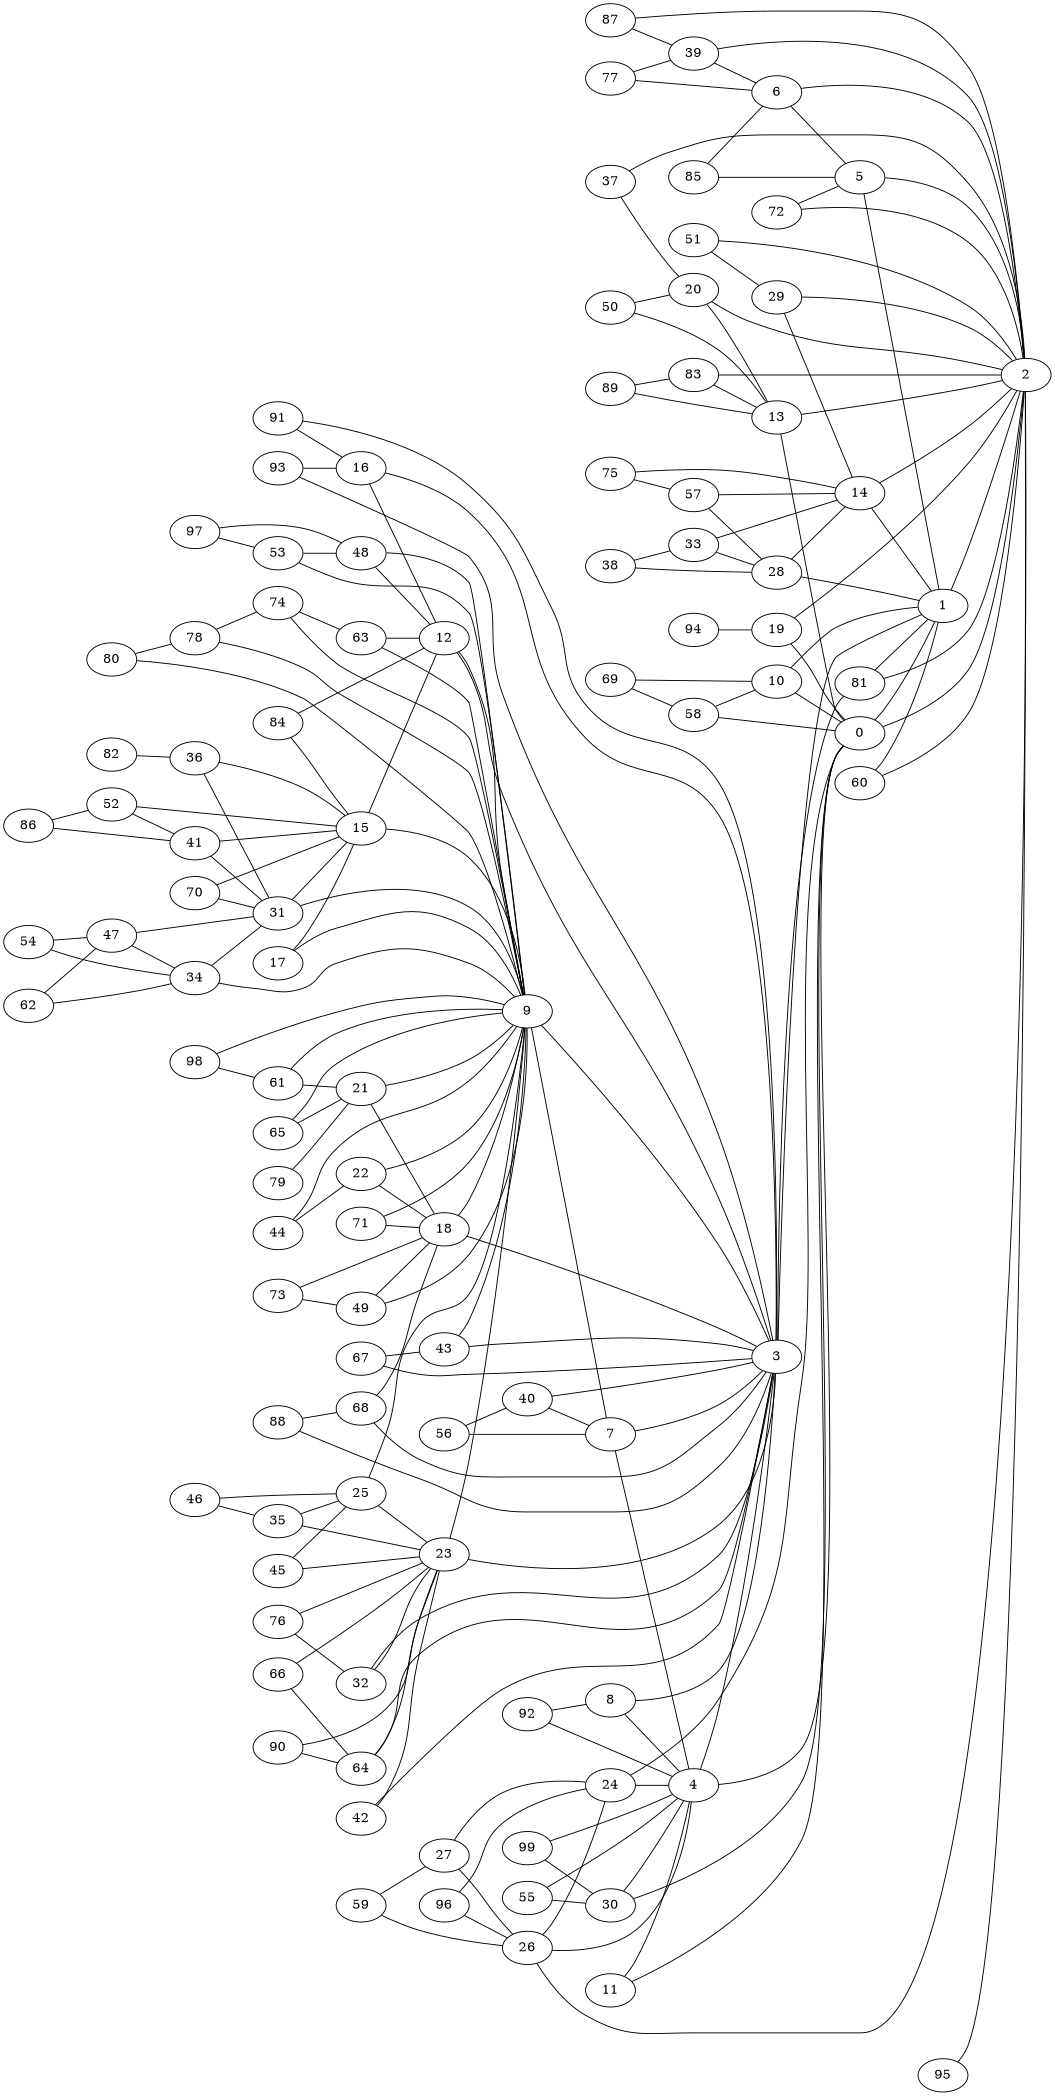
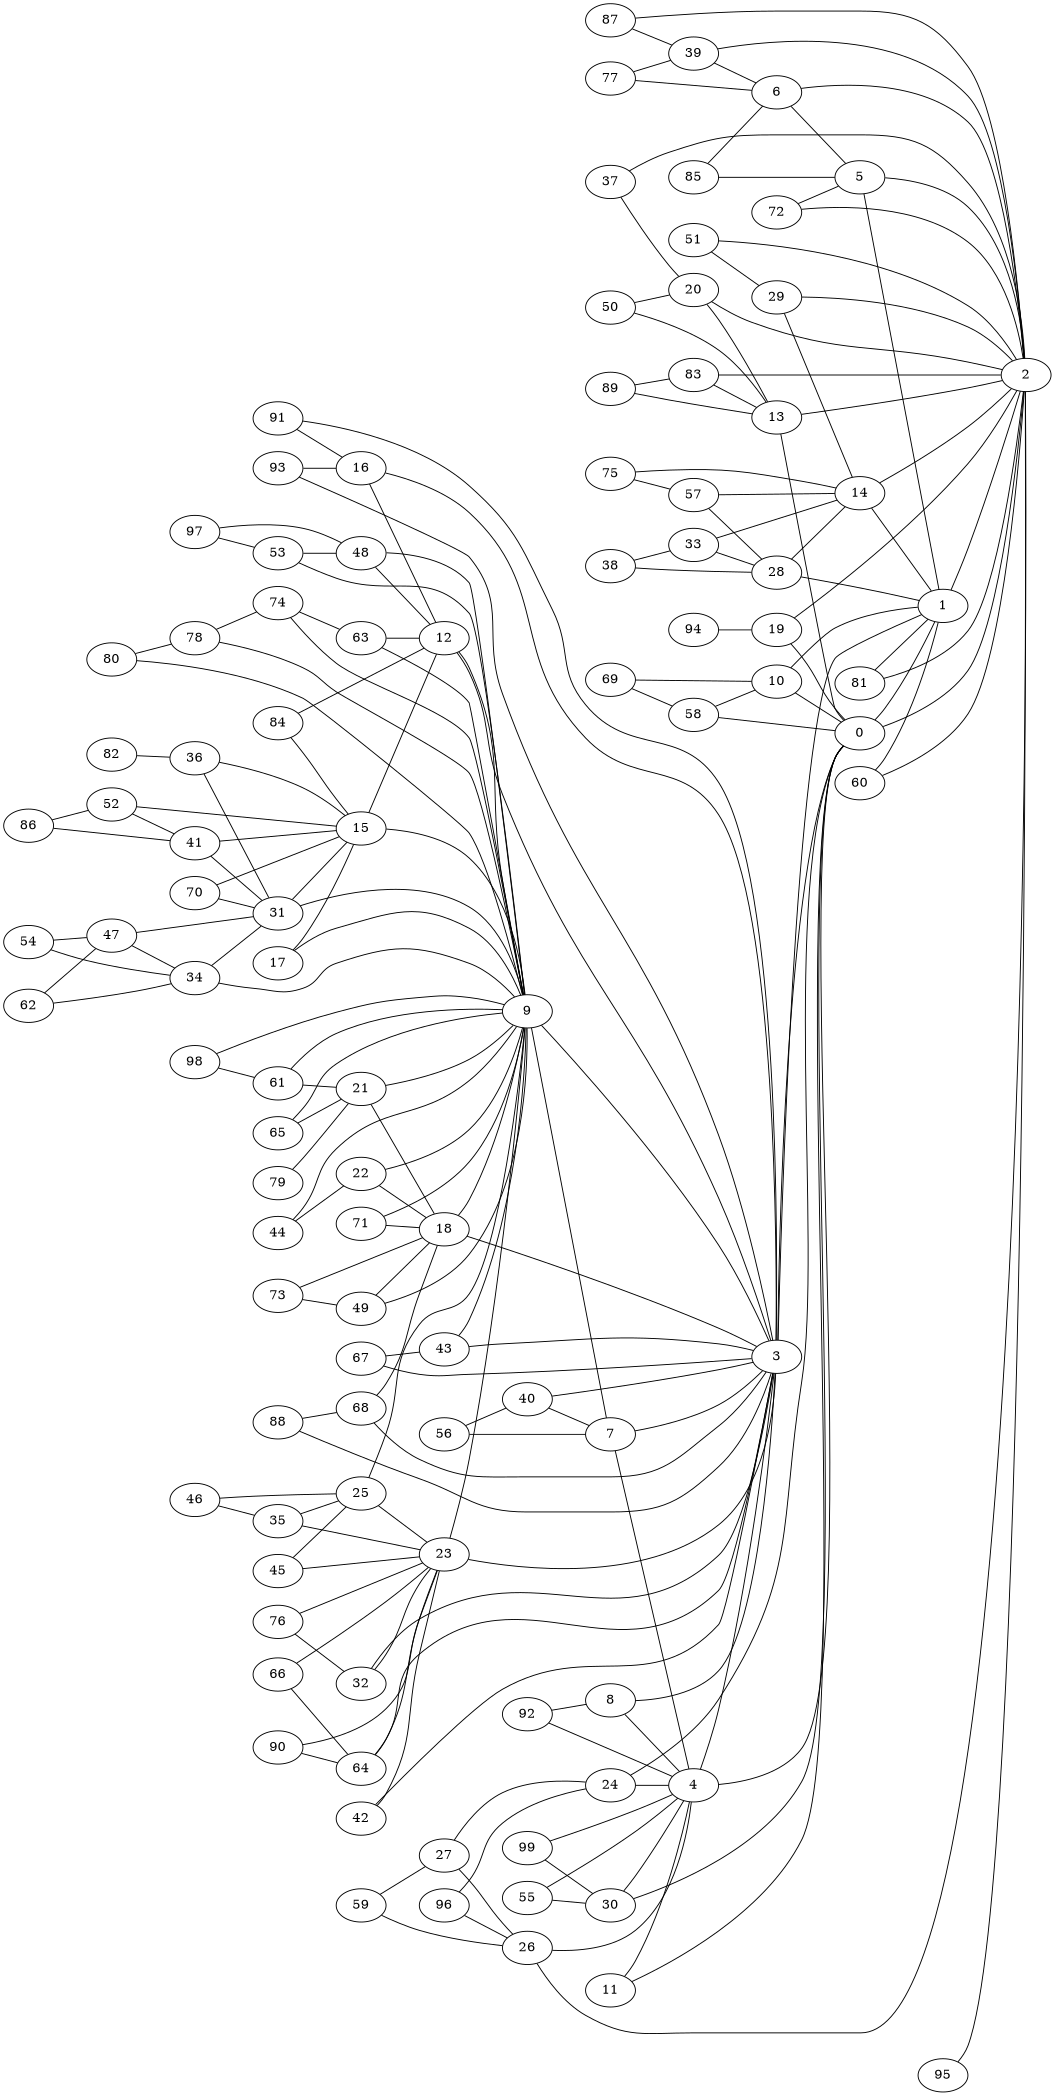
(788, 1014) -> (790, 1039)
(585, 1858) -> none
